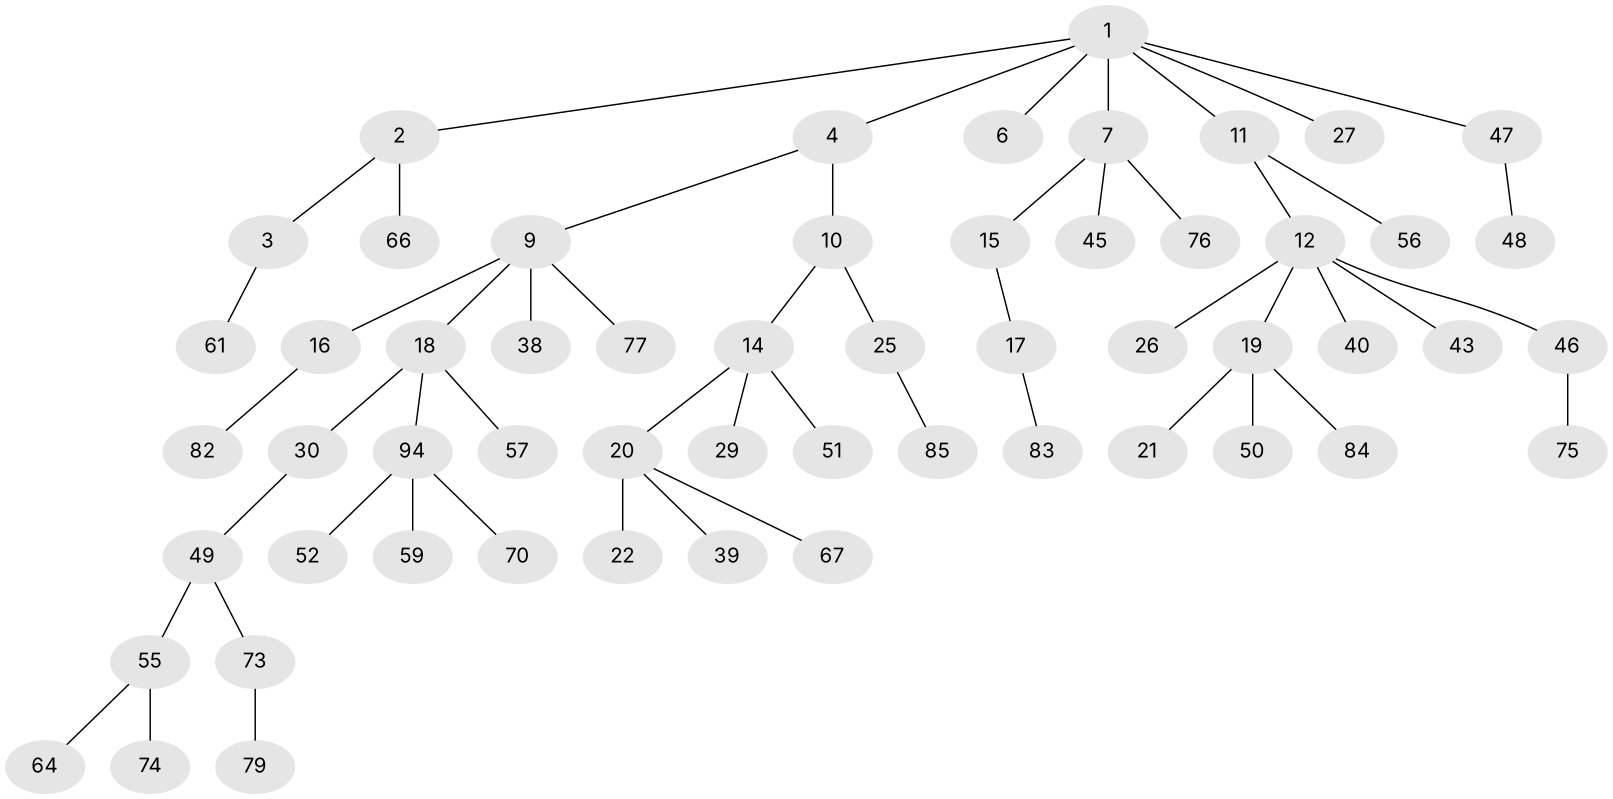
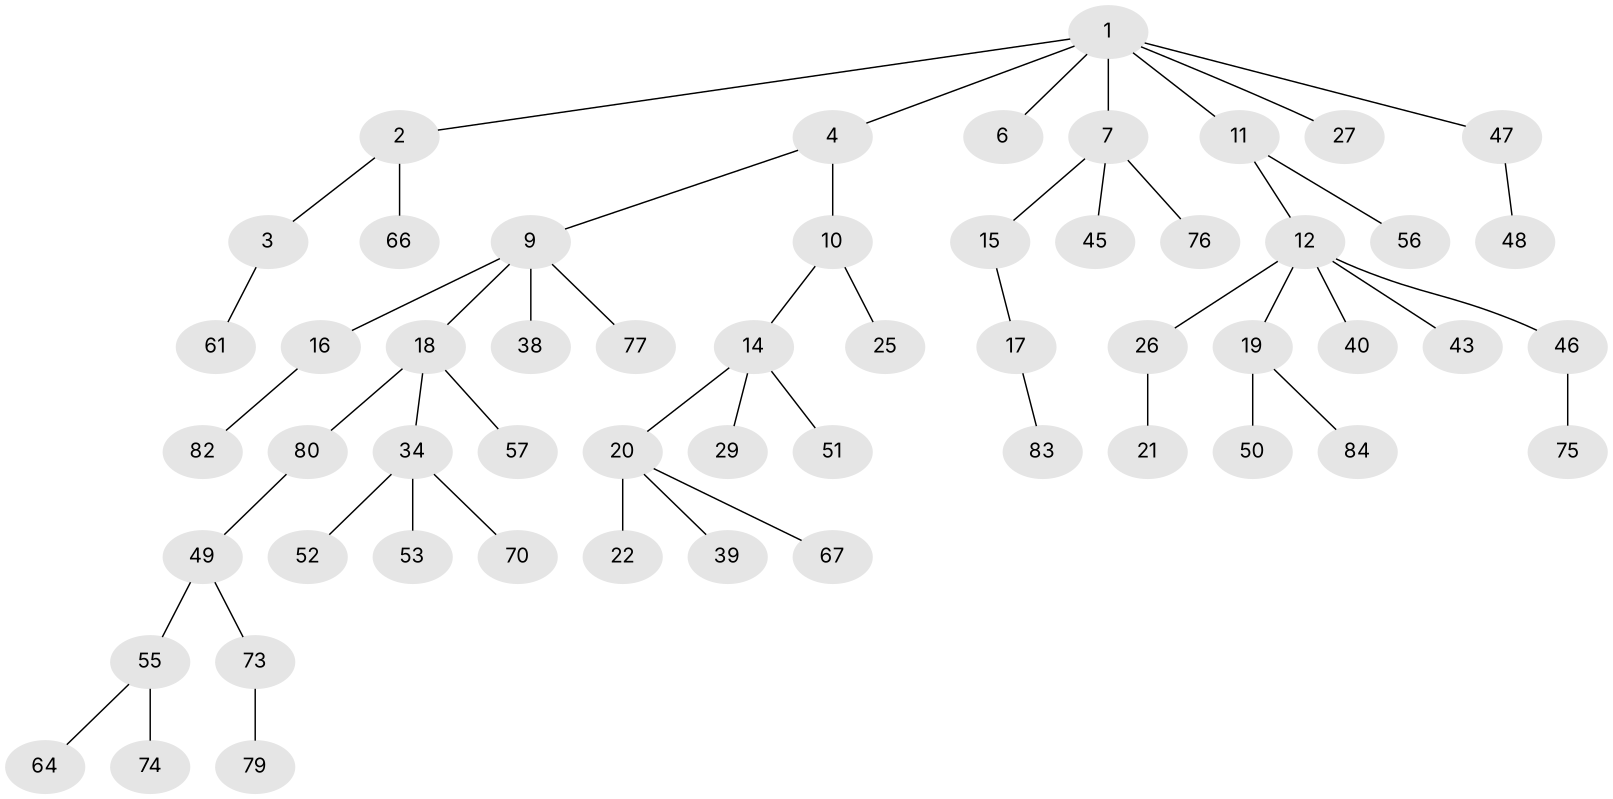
(1200, 399) -> (1148, 400)
(308, 452) -> (308, 452)
(413, 452) -> (413, 452)
(938, 452) -> none
(413, 557) -> (413, 557)
